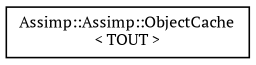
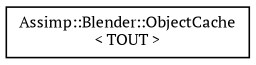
(128, 32) -> (128, 32)
